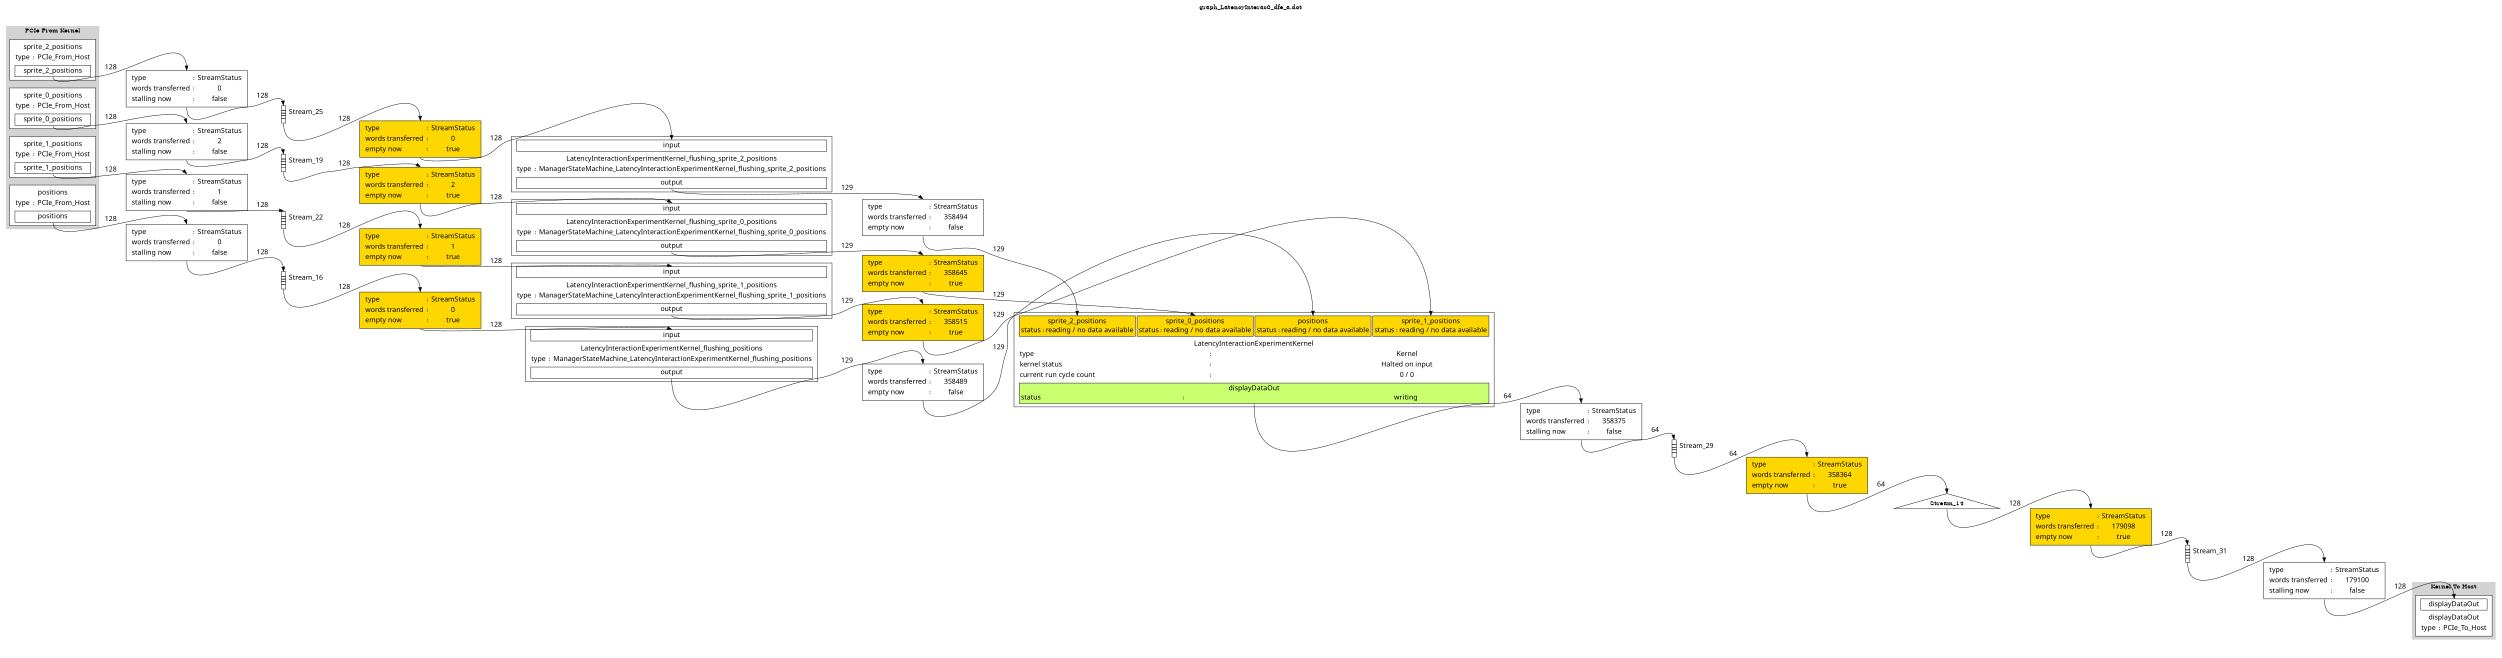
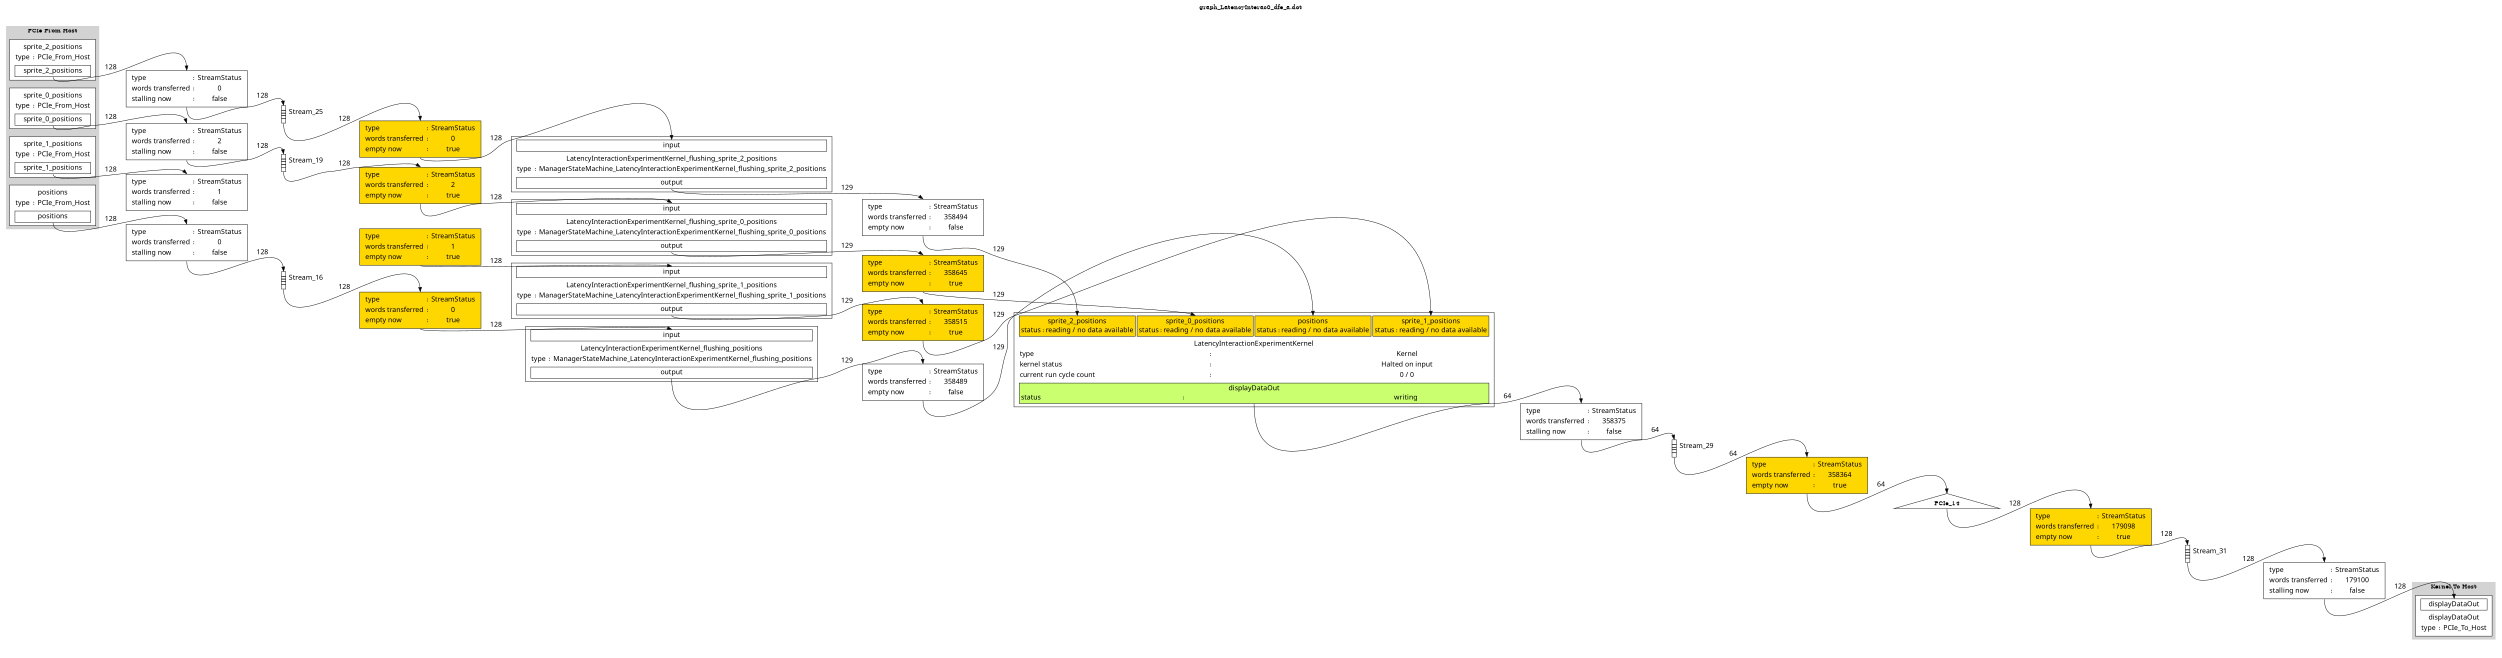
(53, 31) -> (53, 31)
(304, 220) -> none
(1947, 504) -> (1947, 504)
